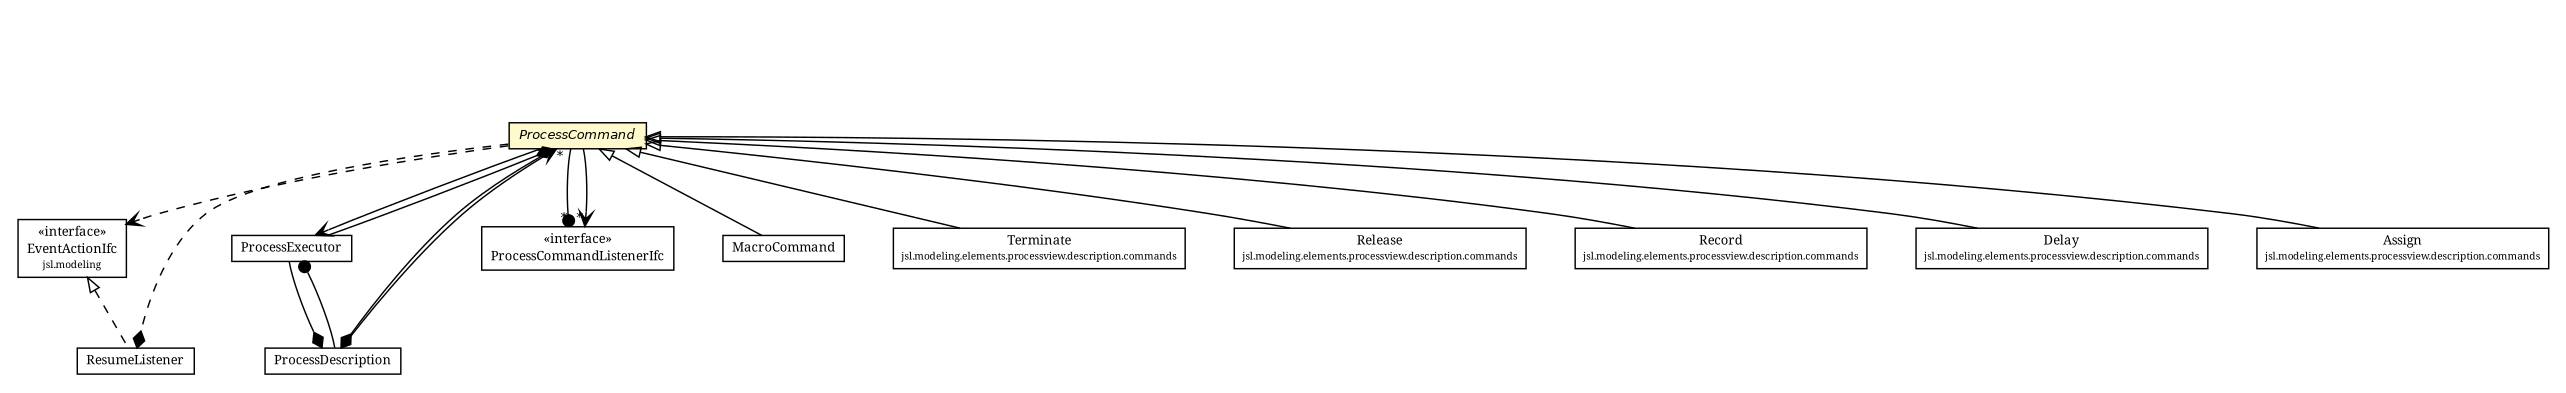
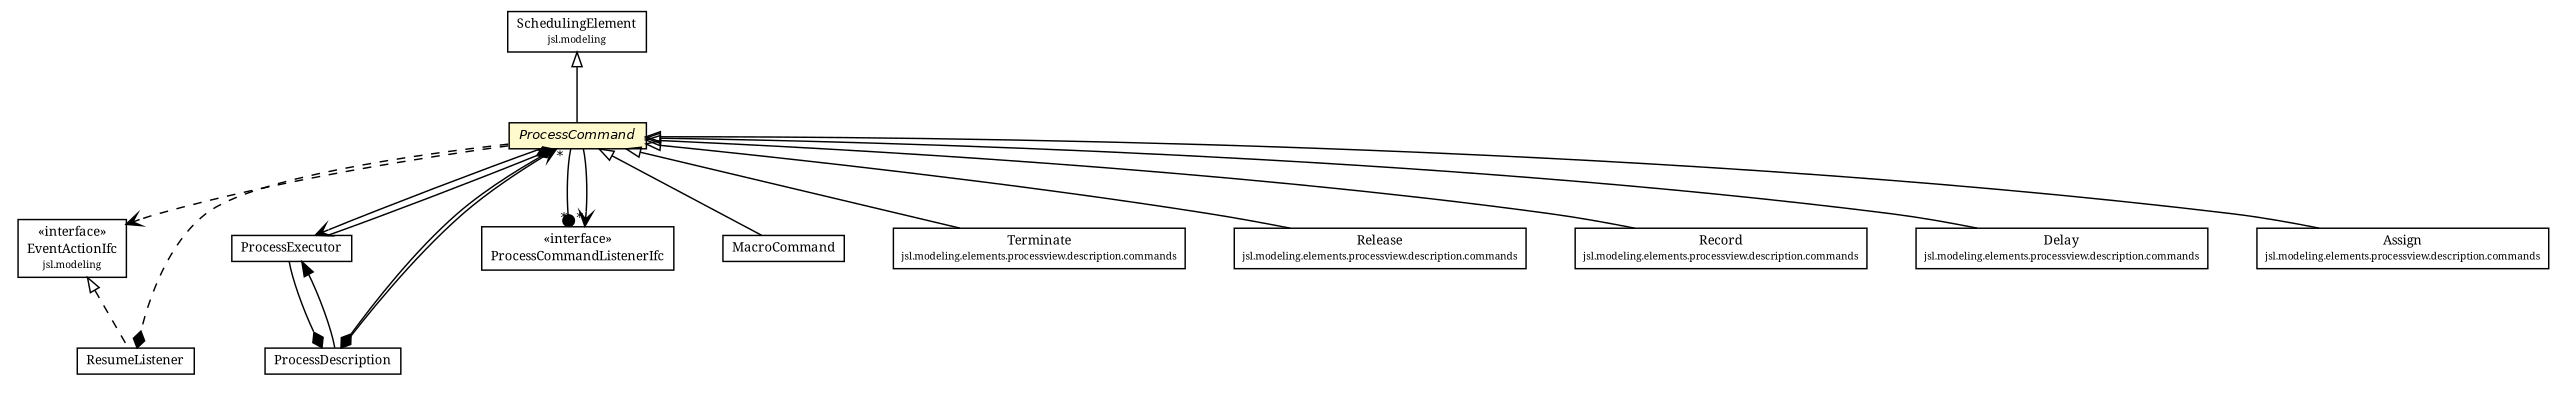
none -> (577, 32)
(323, 309) -> (323, 309)
